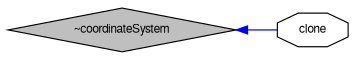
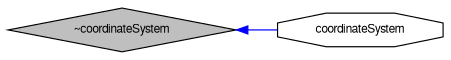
(313, 30) -> (360, 30)
